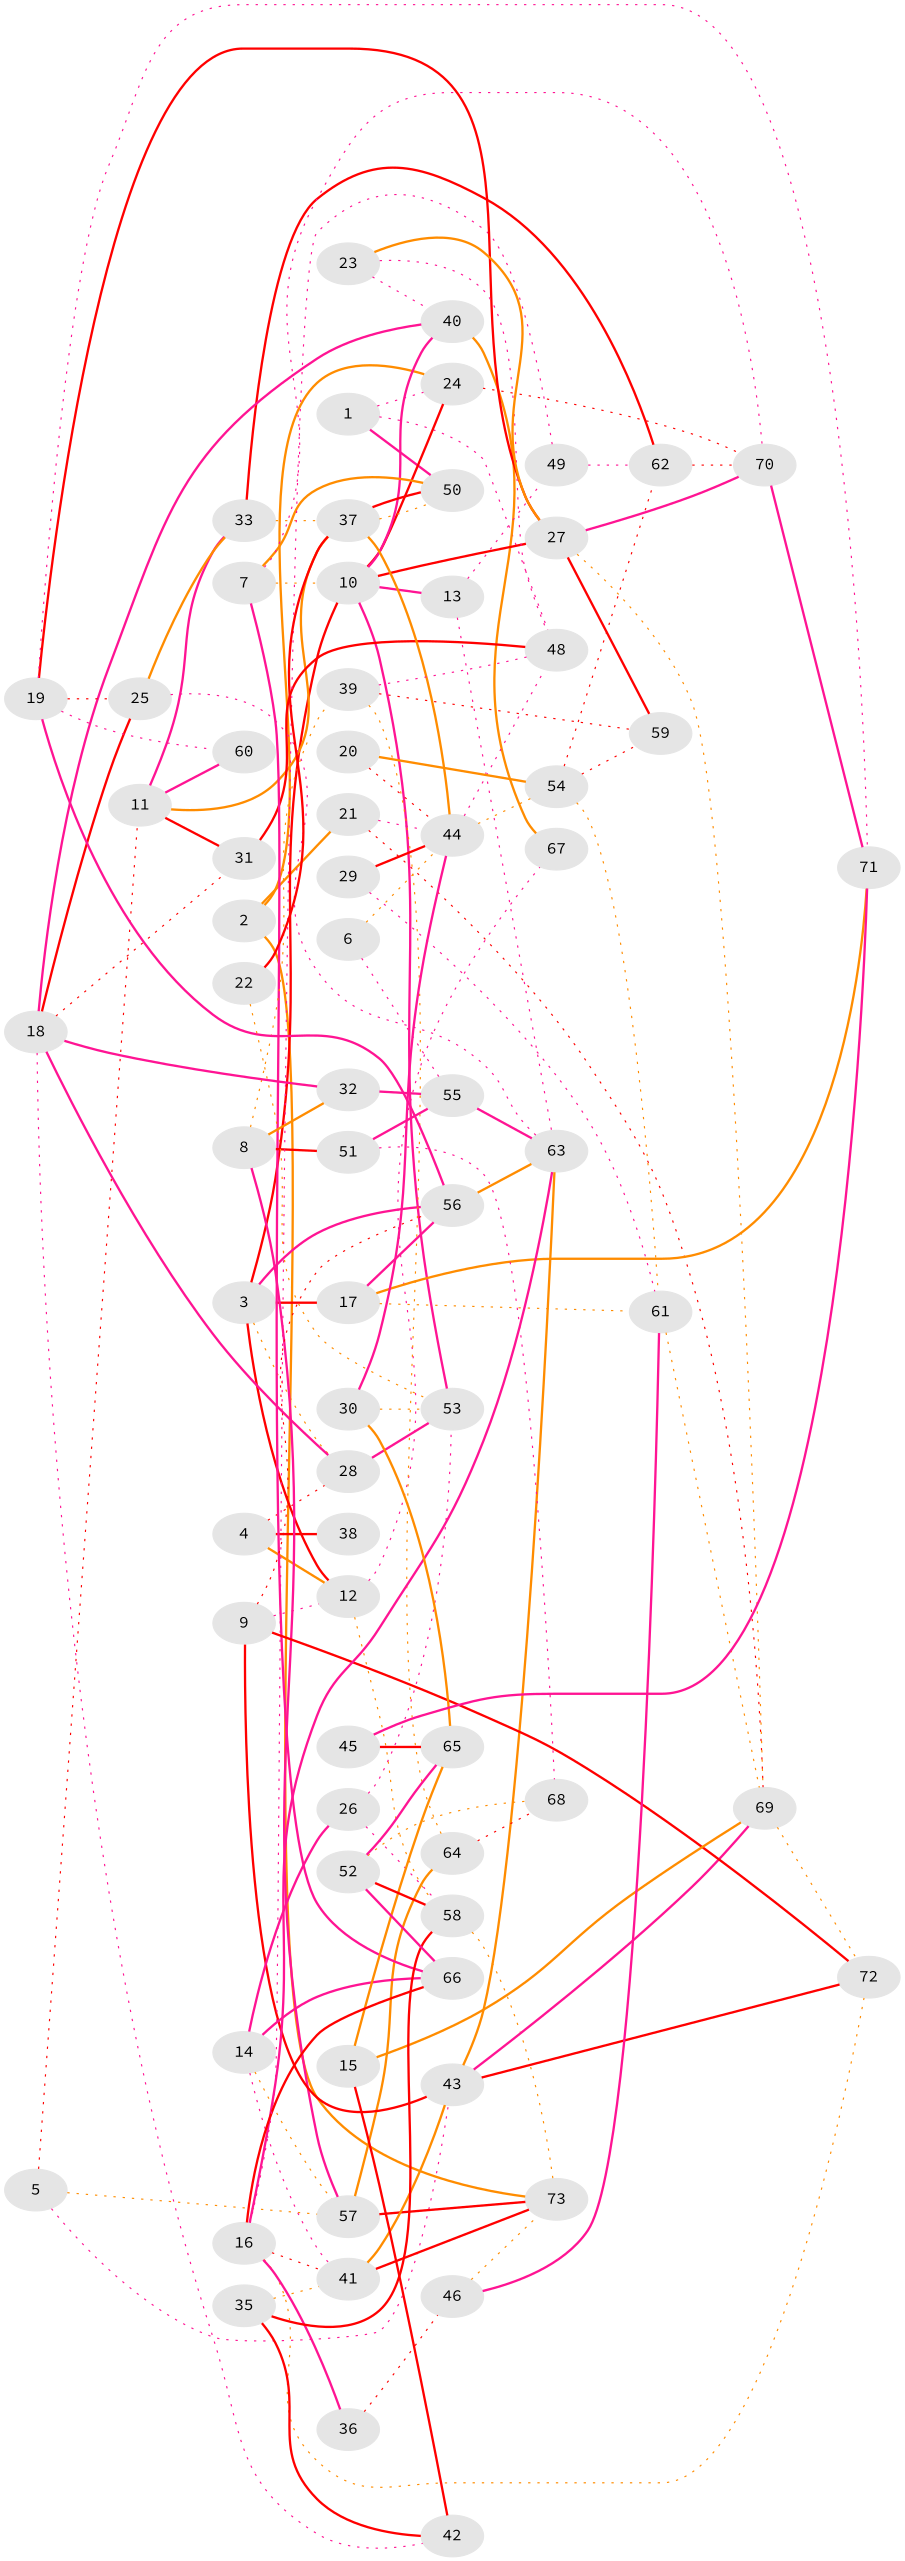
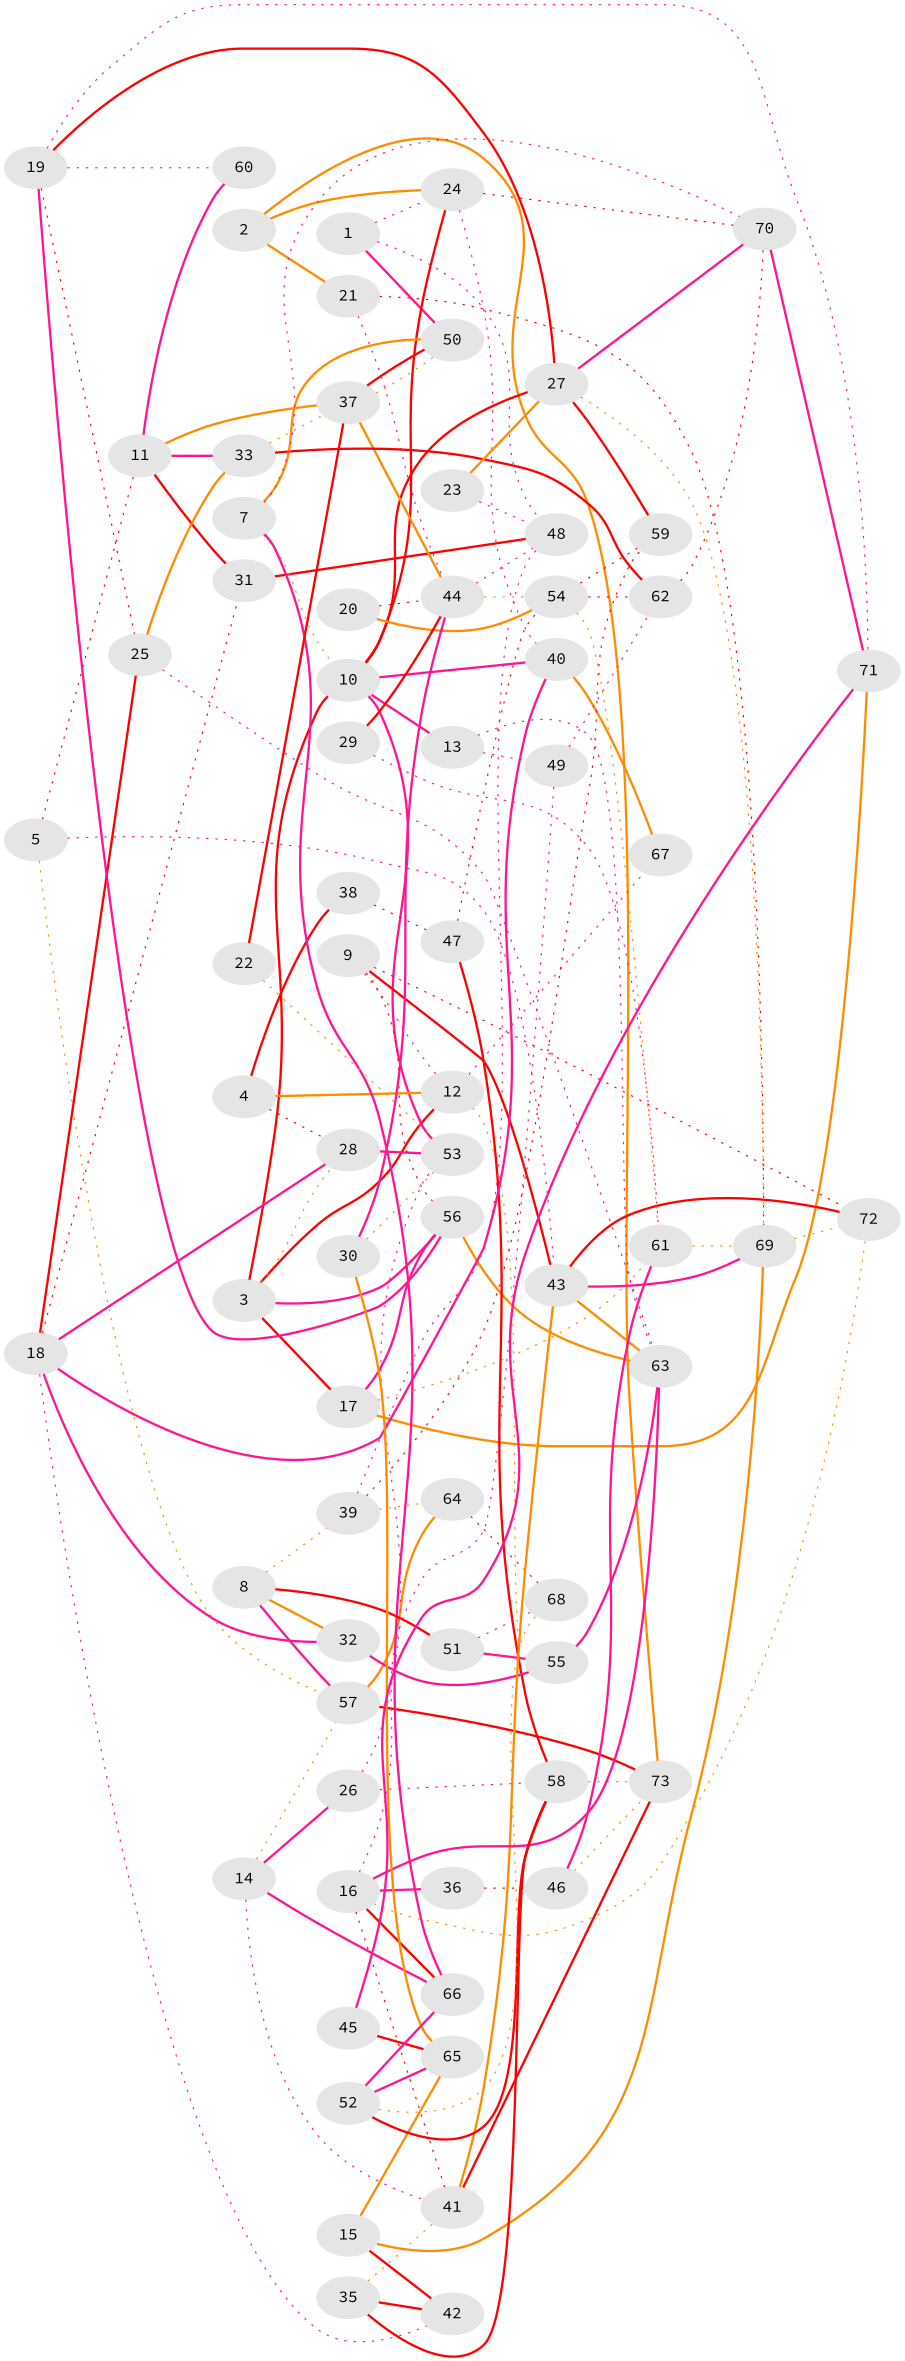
(400, 293) -> (492, 430)
(348, 939) -> none
none -> (452, 942)
(579, 1764) -> (610, 1085)
